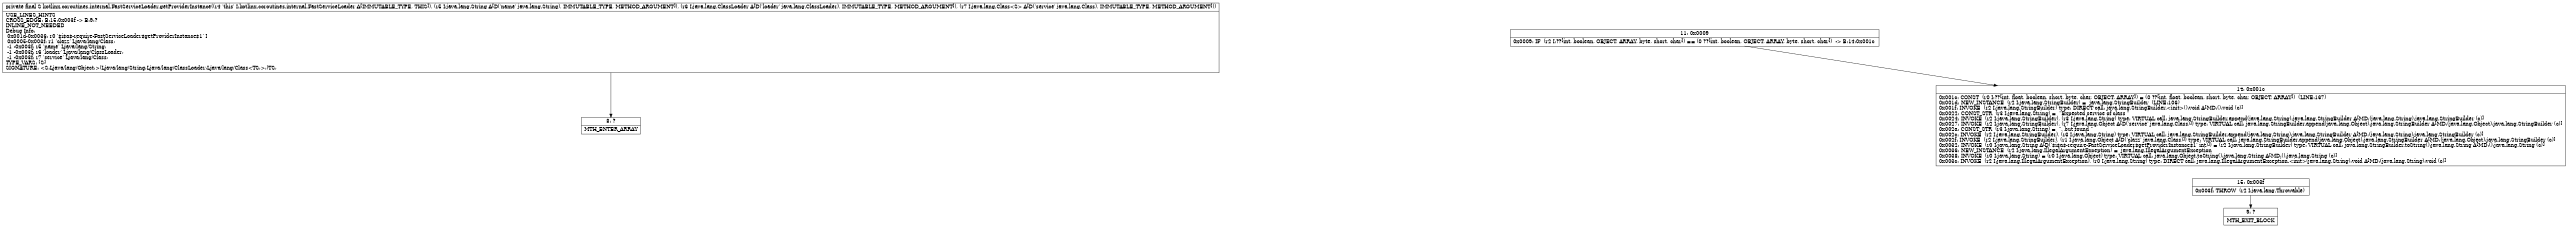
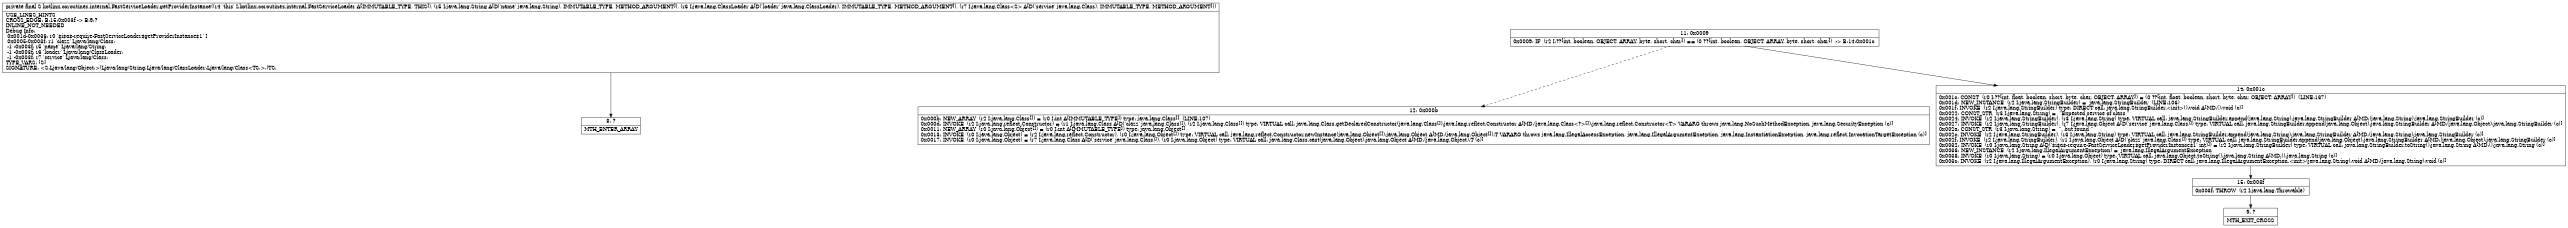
none -> (1424, 126)
none -> (2251, 171)
(2251, 221) -> (2251, 221)
